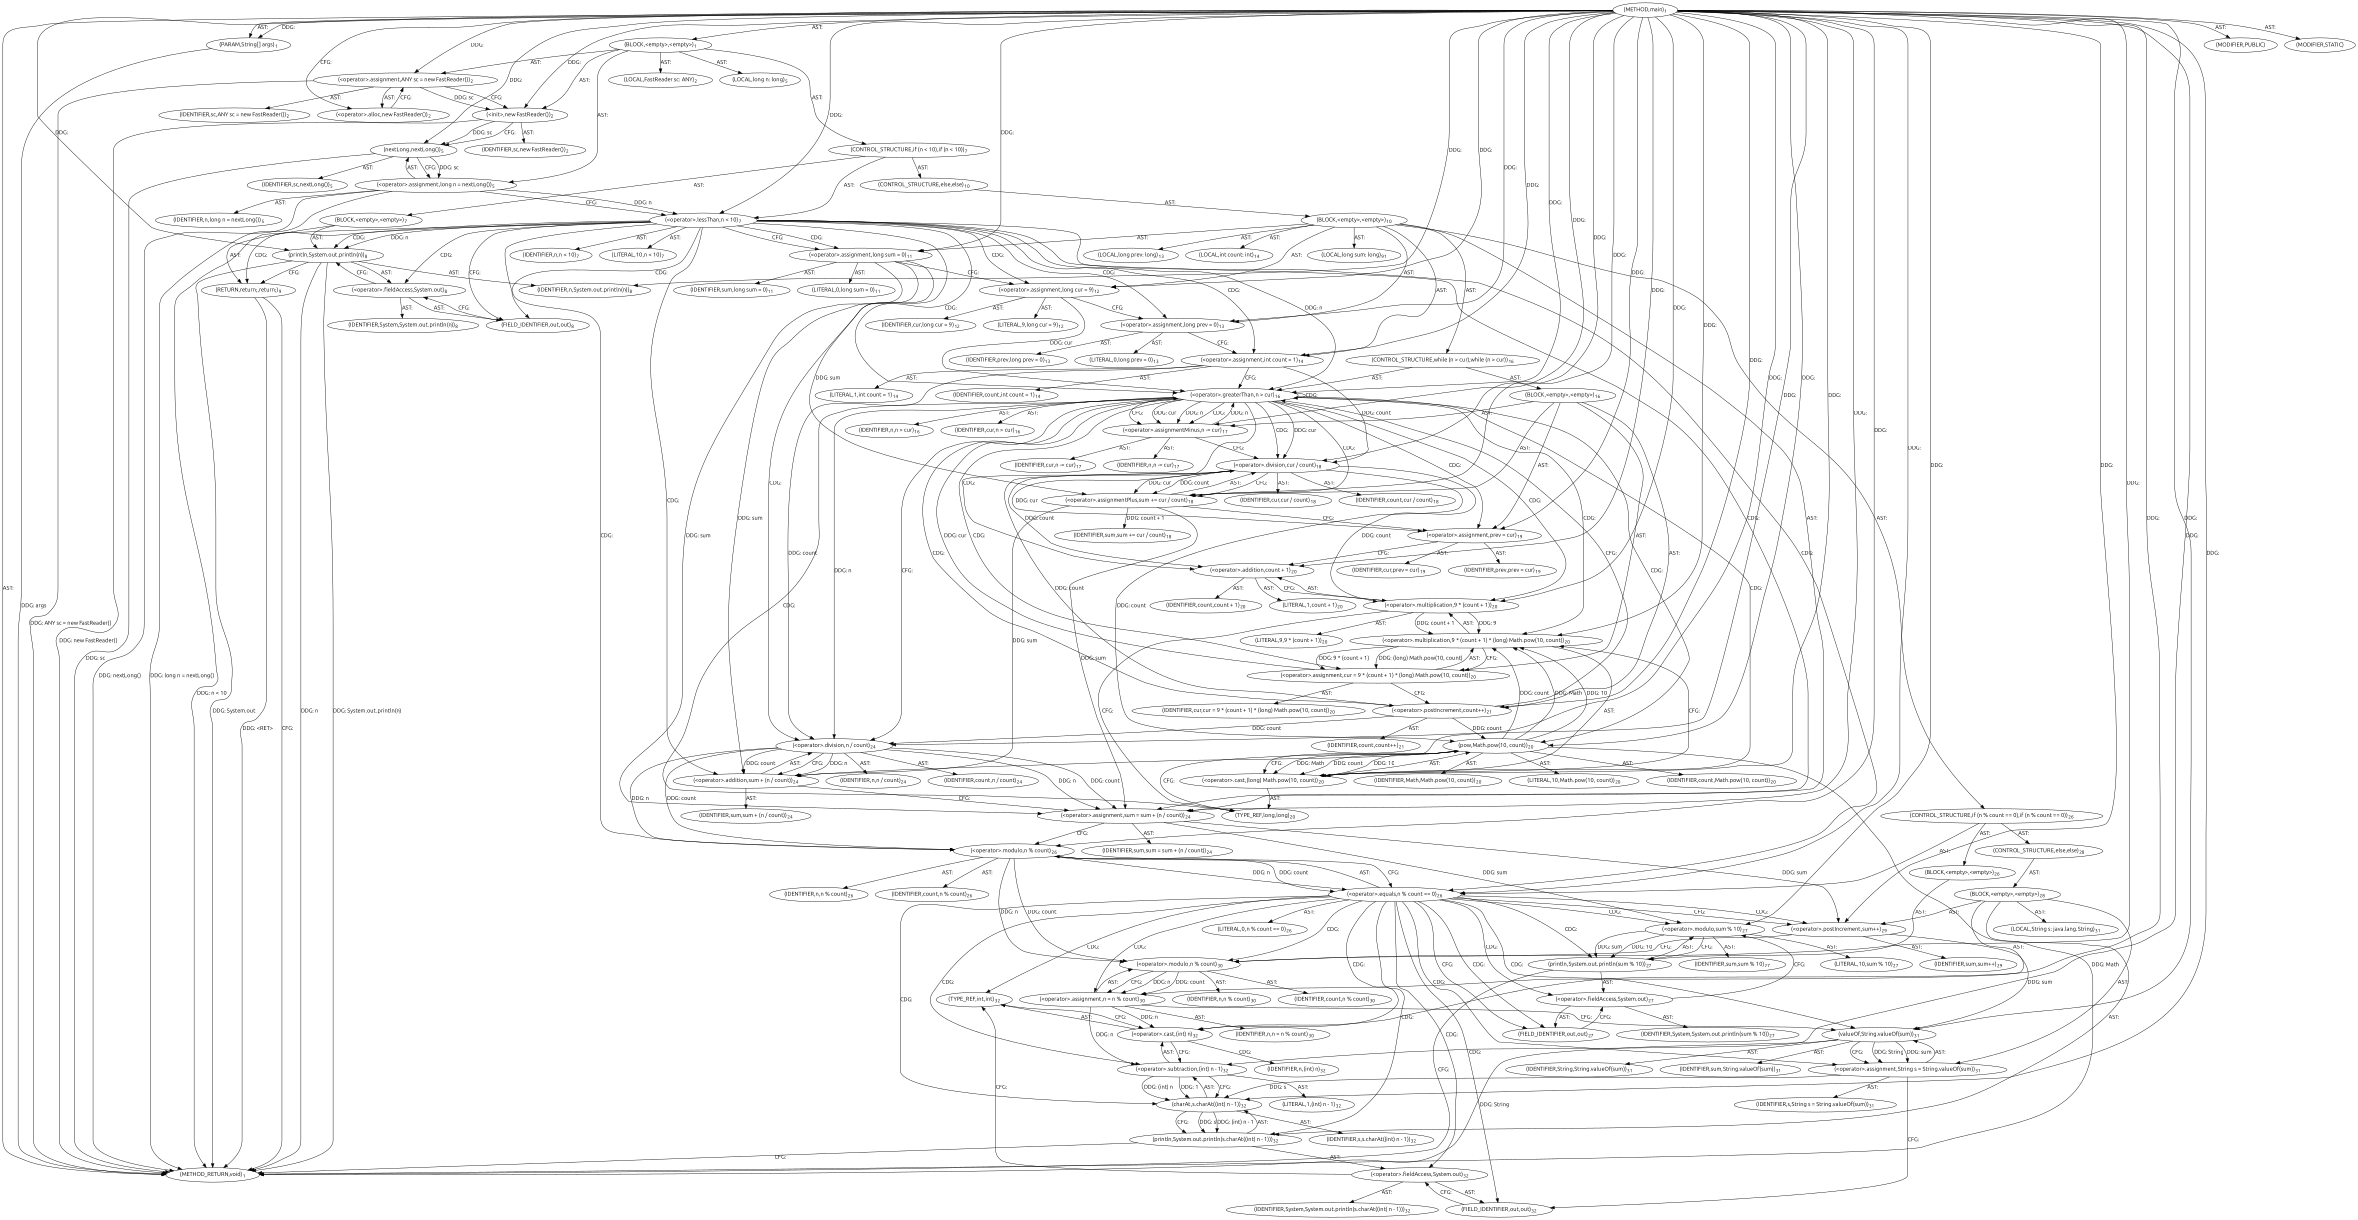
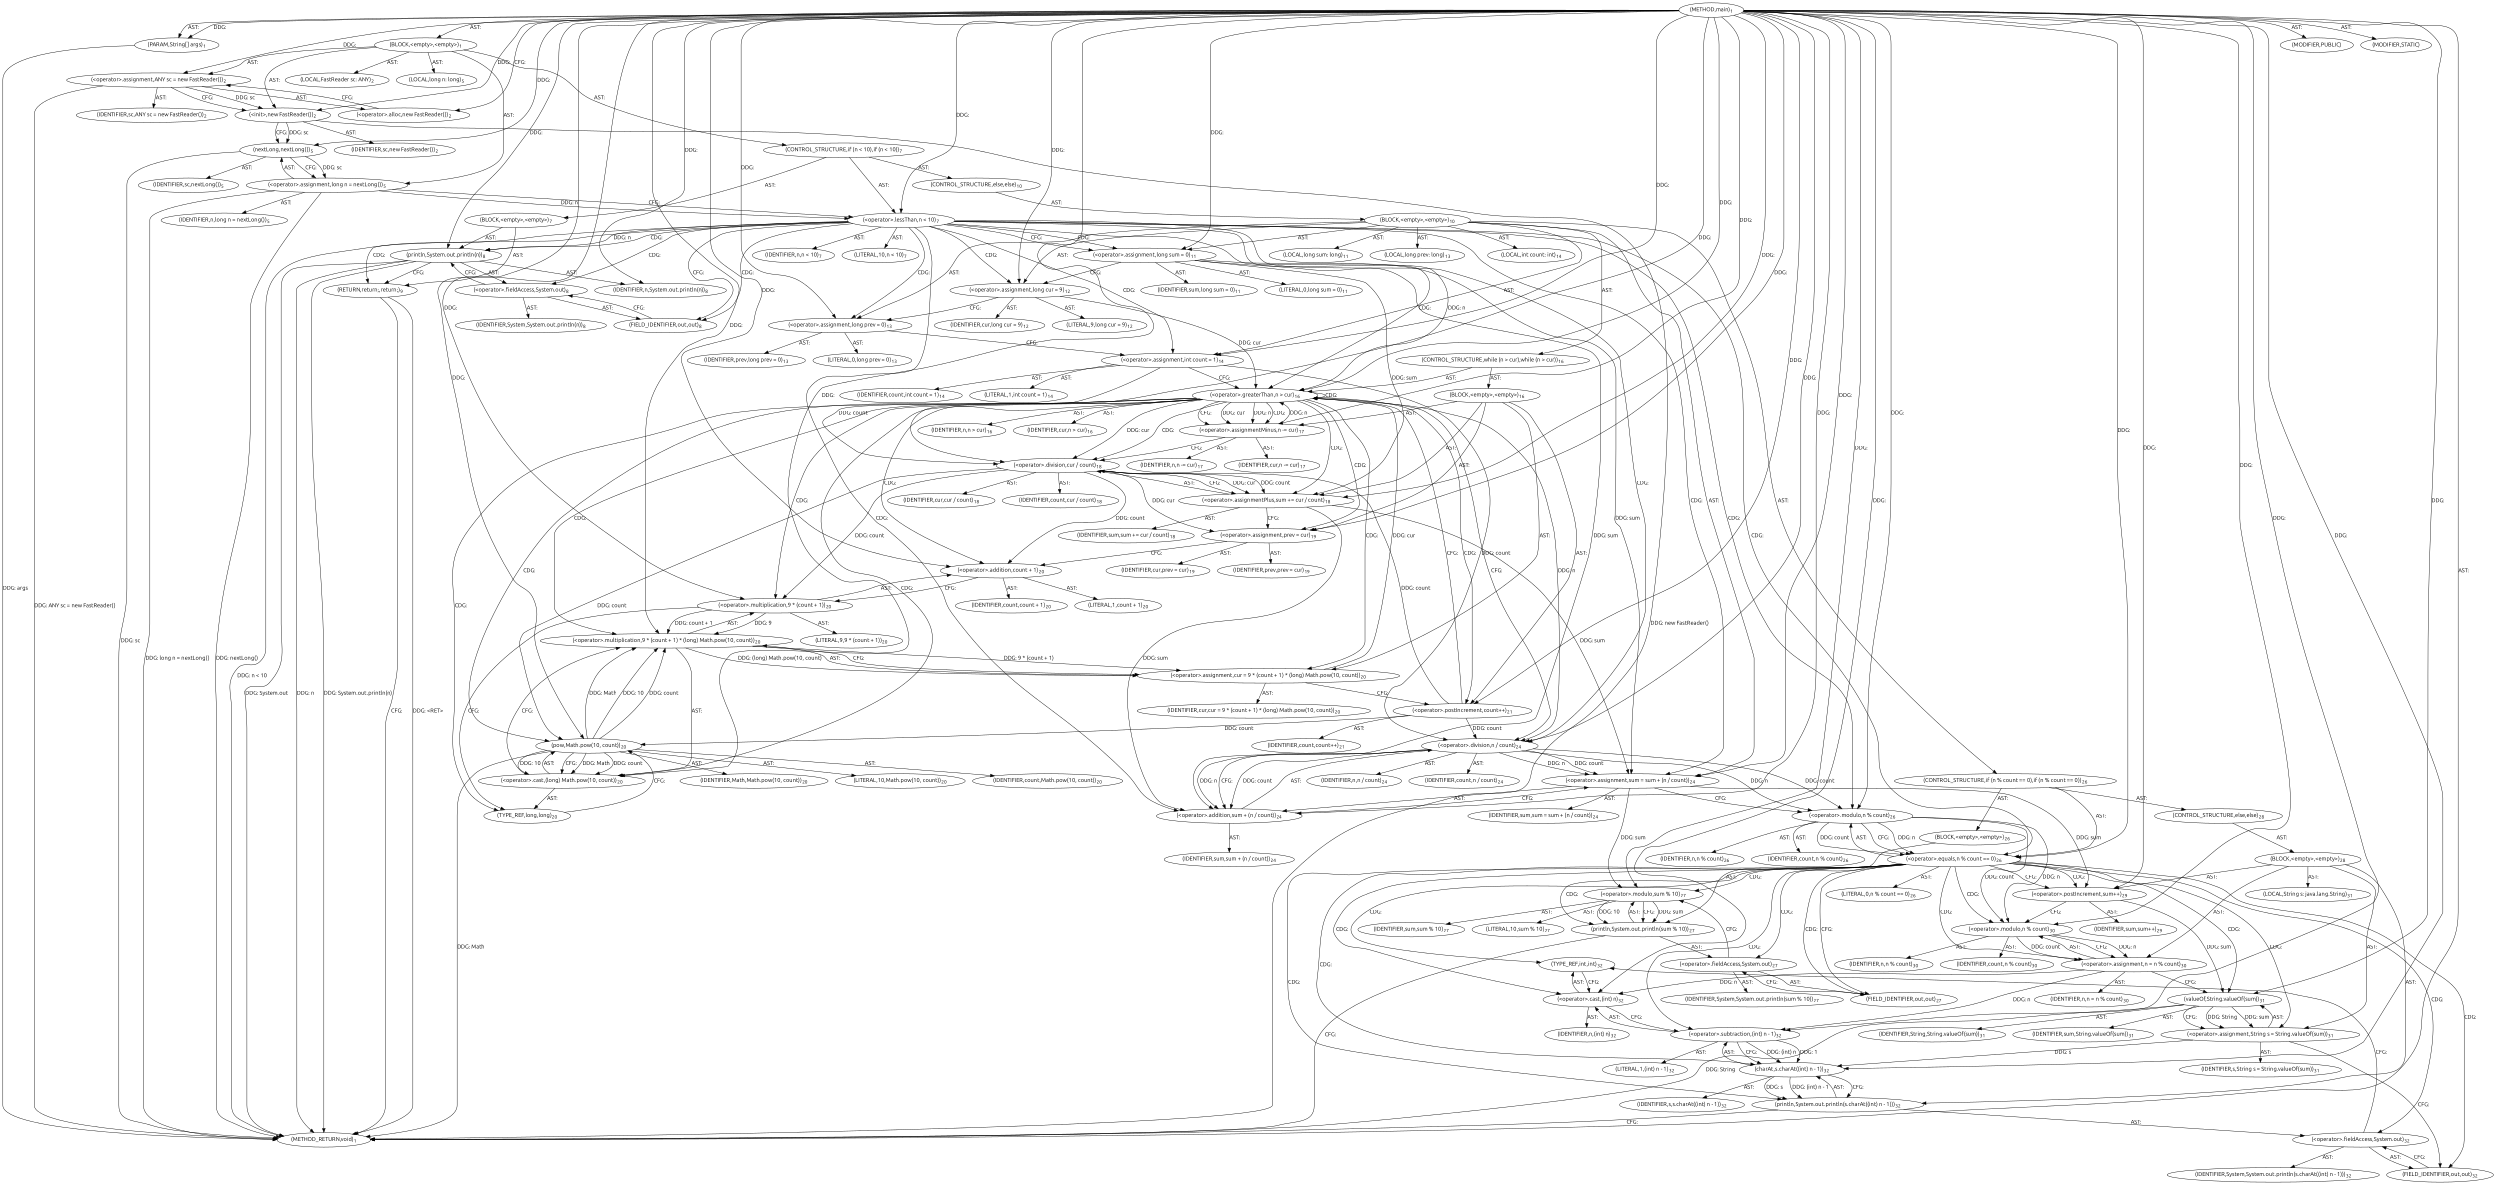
(1384, 255) -> (1346, 255)
(1146, 518) -> (1211, 518)
none -> (1429, 799)
(1246, 1052) -> (1594, 1017)
